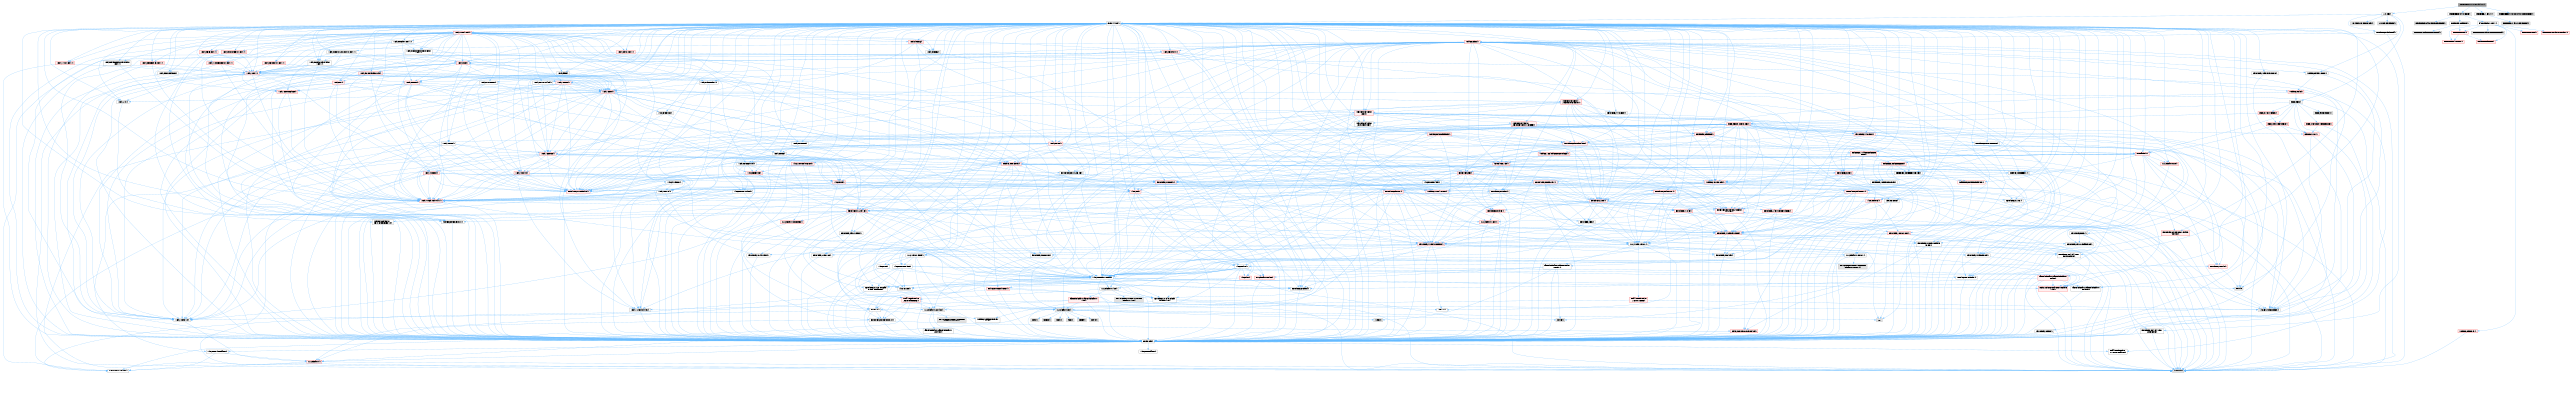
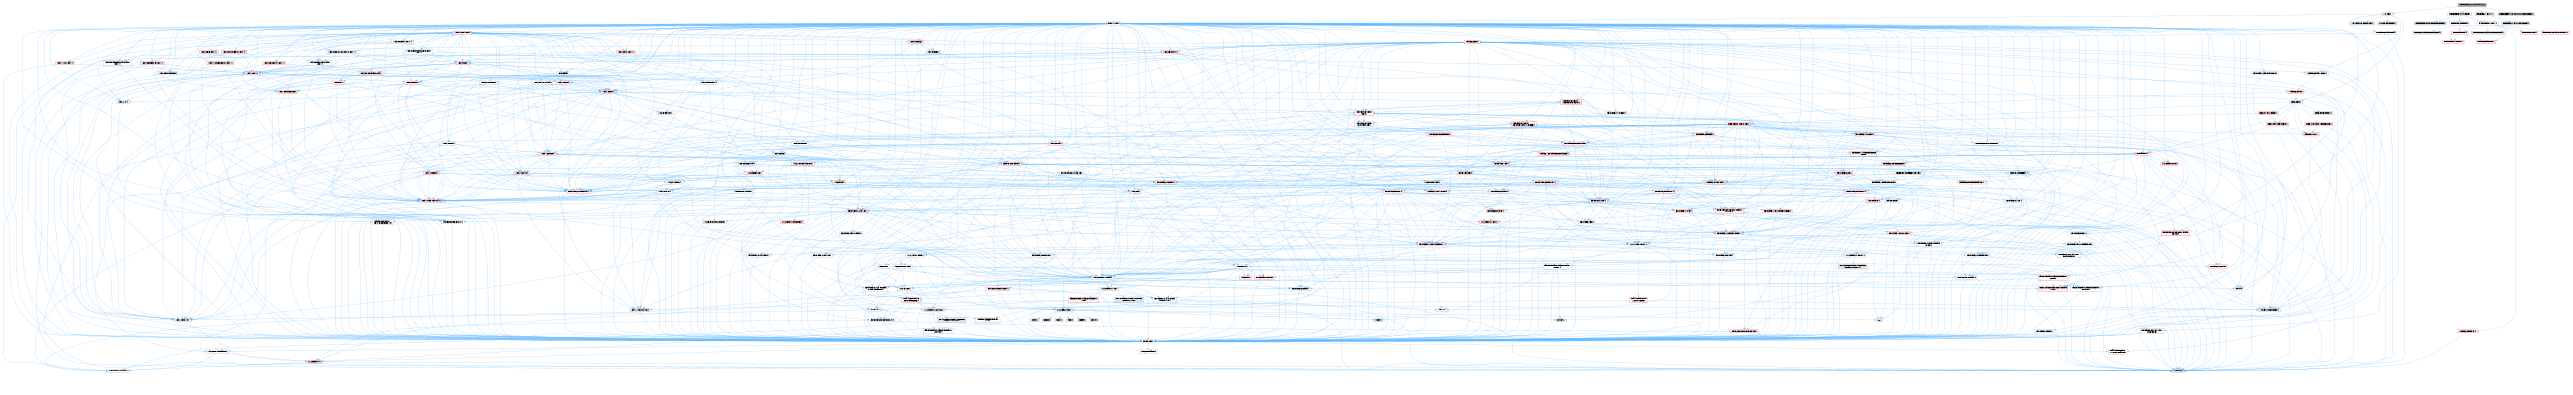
none -> (714, 222)
